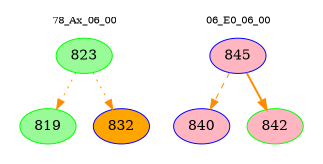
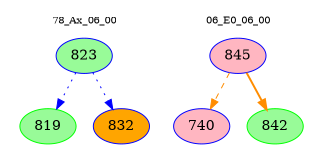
(84, 56) -> (84, 56)
(69, 86) -> (69, 86)
(100, 87) -> (100, 87)
(202, 126) -> (202, 126)
(275, 126) -> (275, 126)
